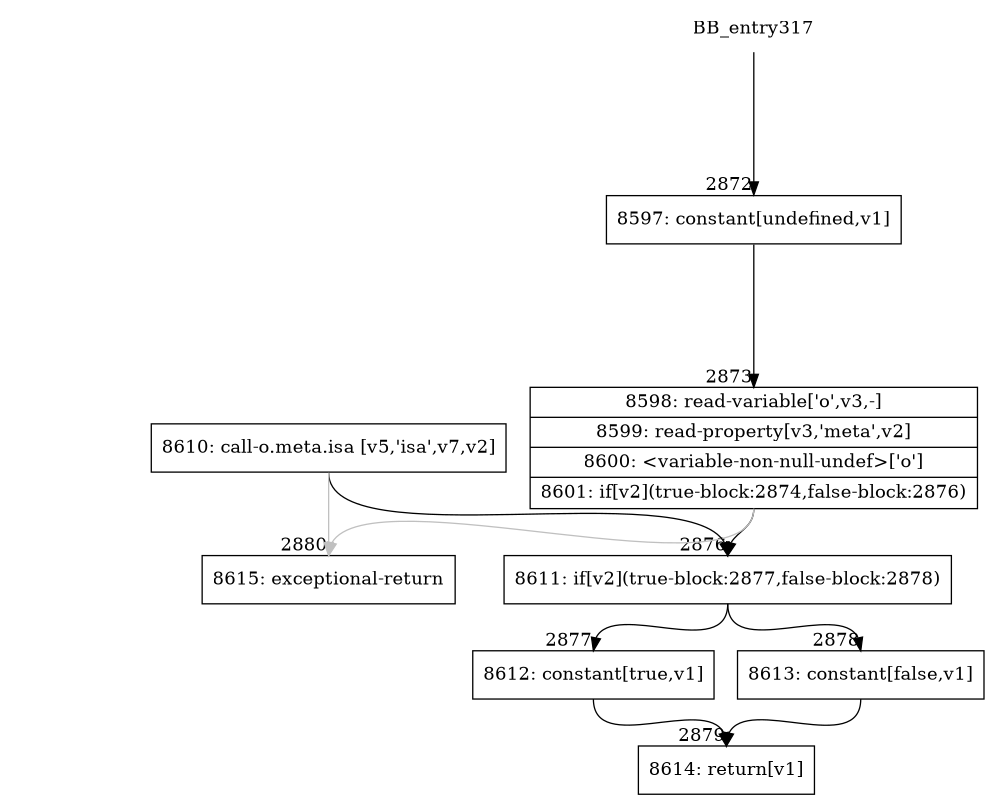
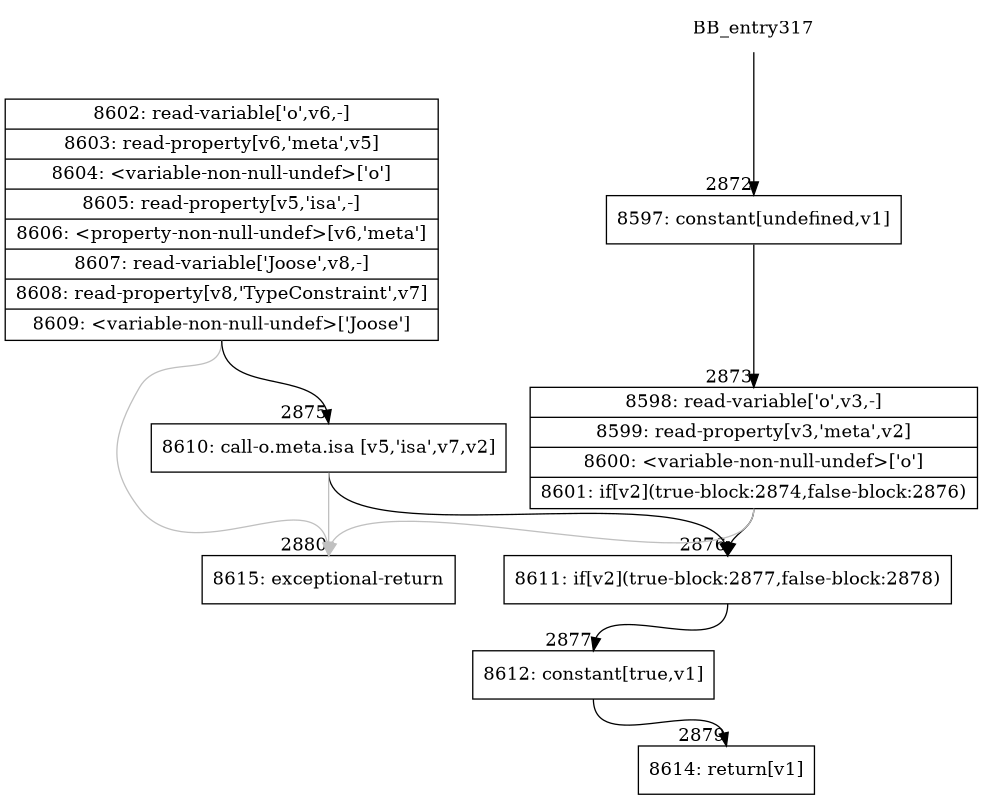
none -> (222, 220)
(861, 675) -> none
